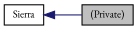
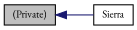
(68, 15) -> (80, 15)
